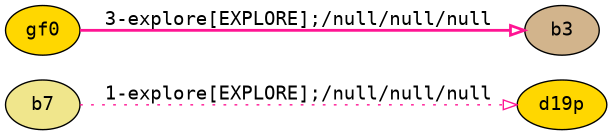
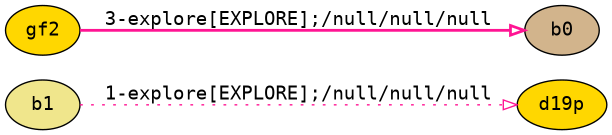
(43, 30) -> (43, 30)
(562, 30) -> (562, 30)
(43, 105) -> (43, 105)
